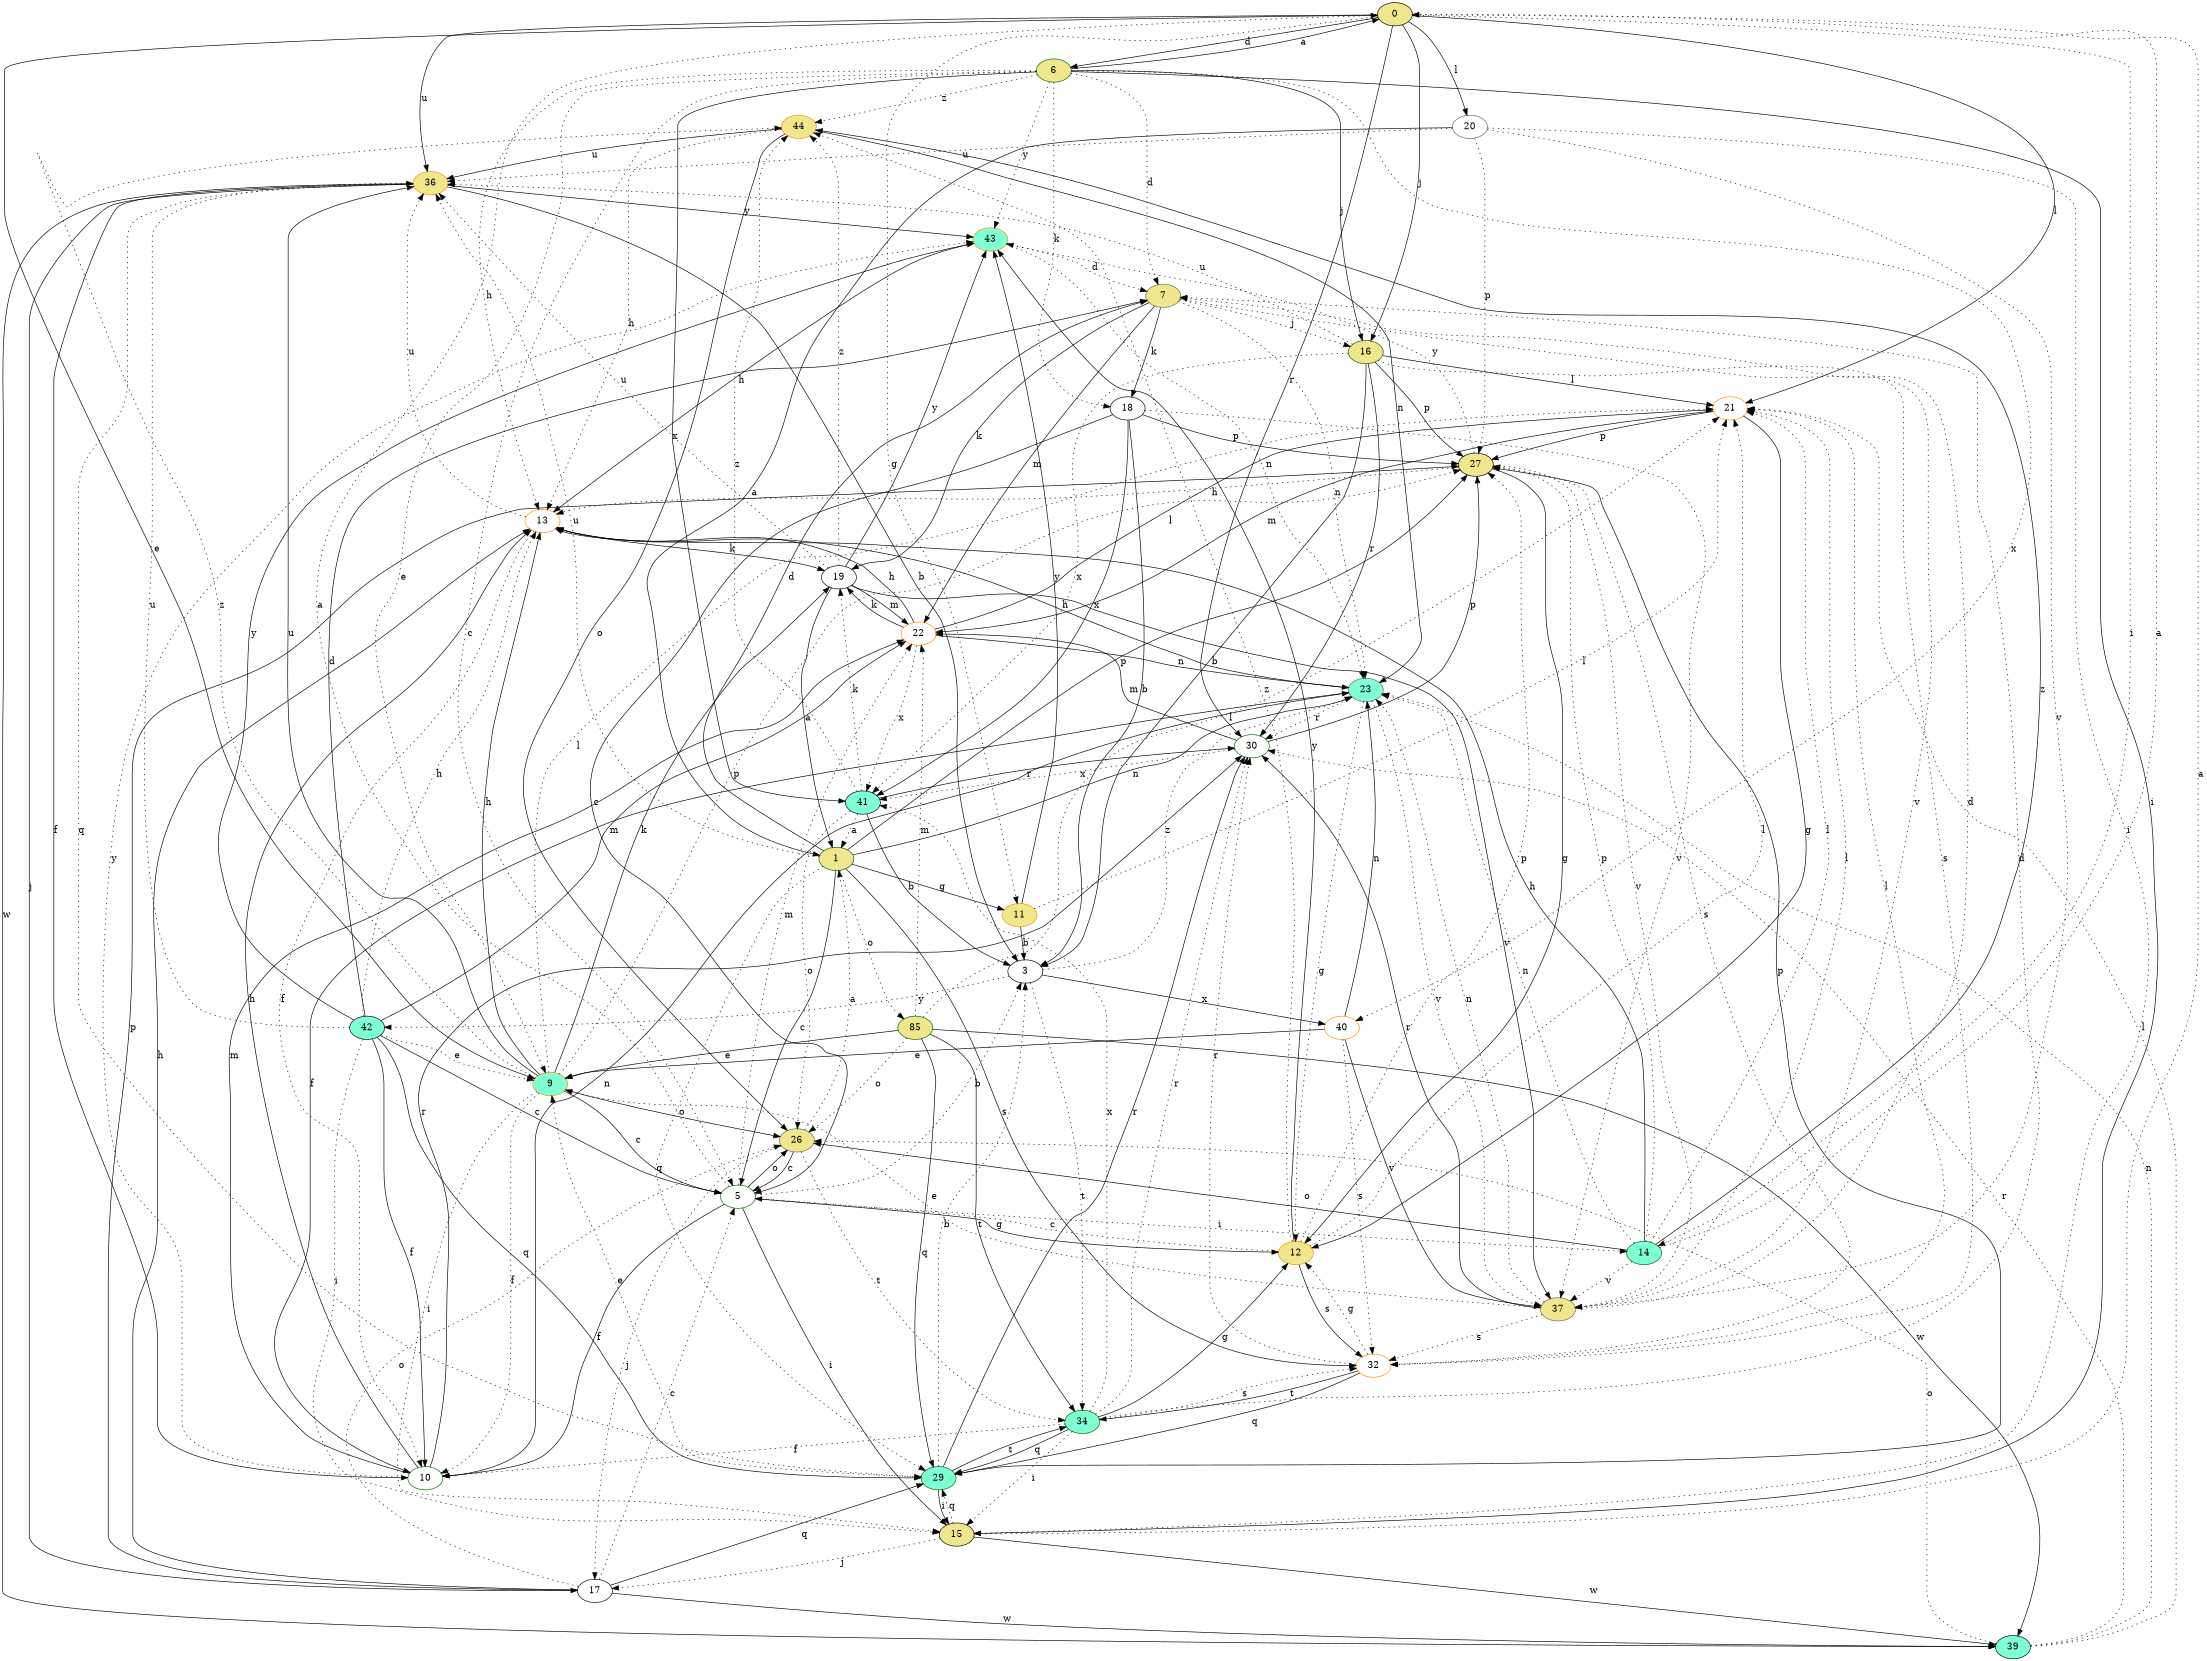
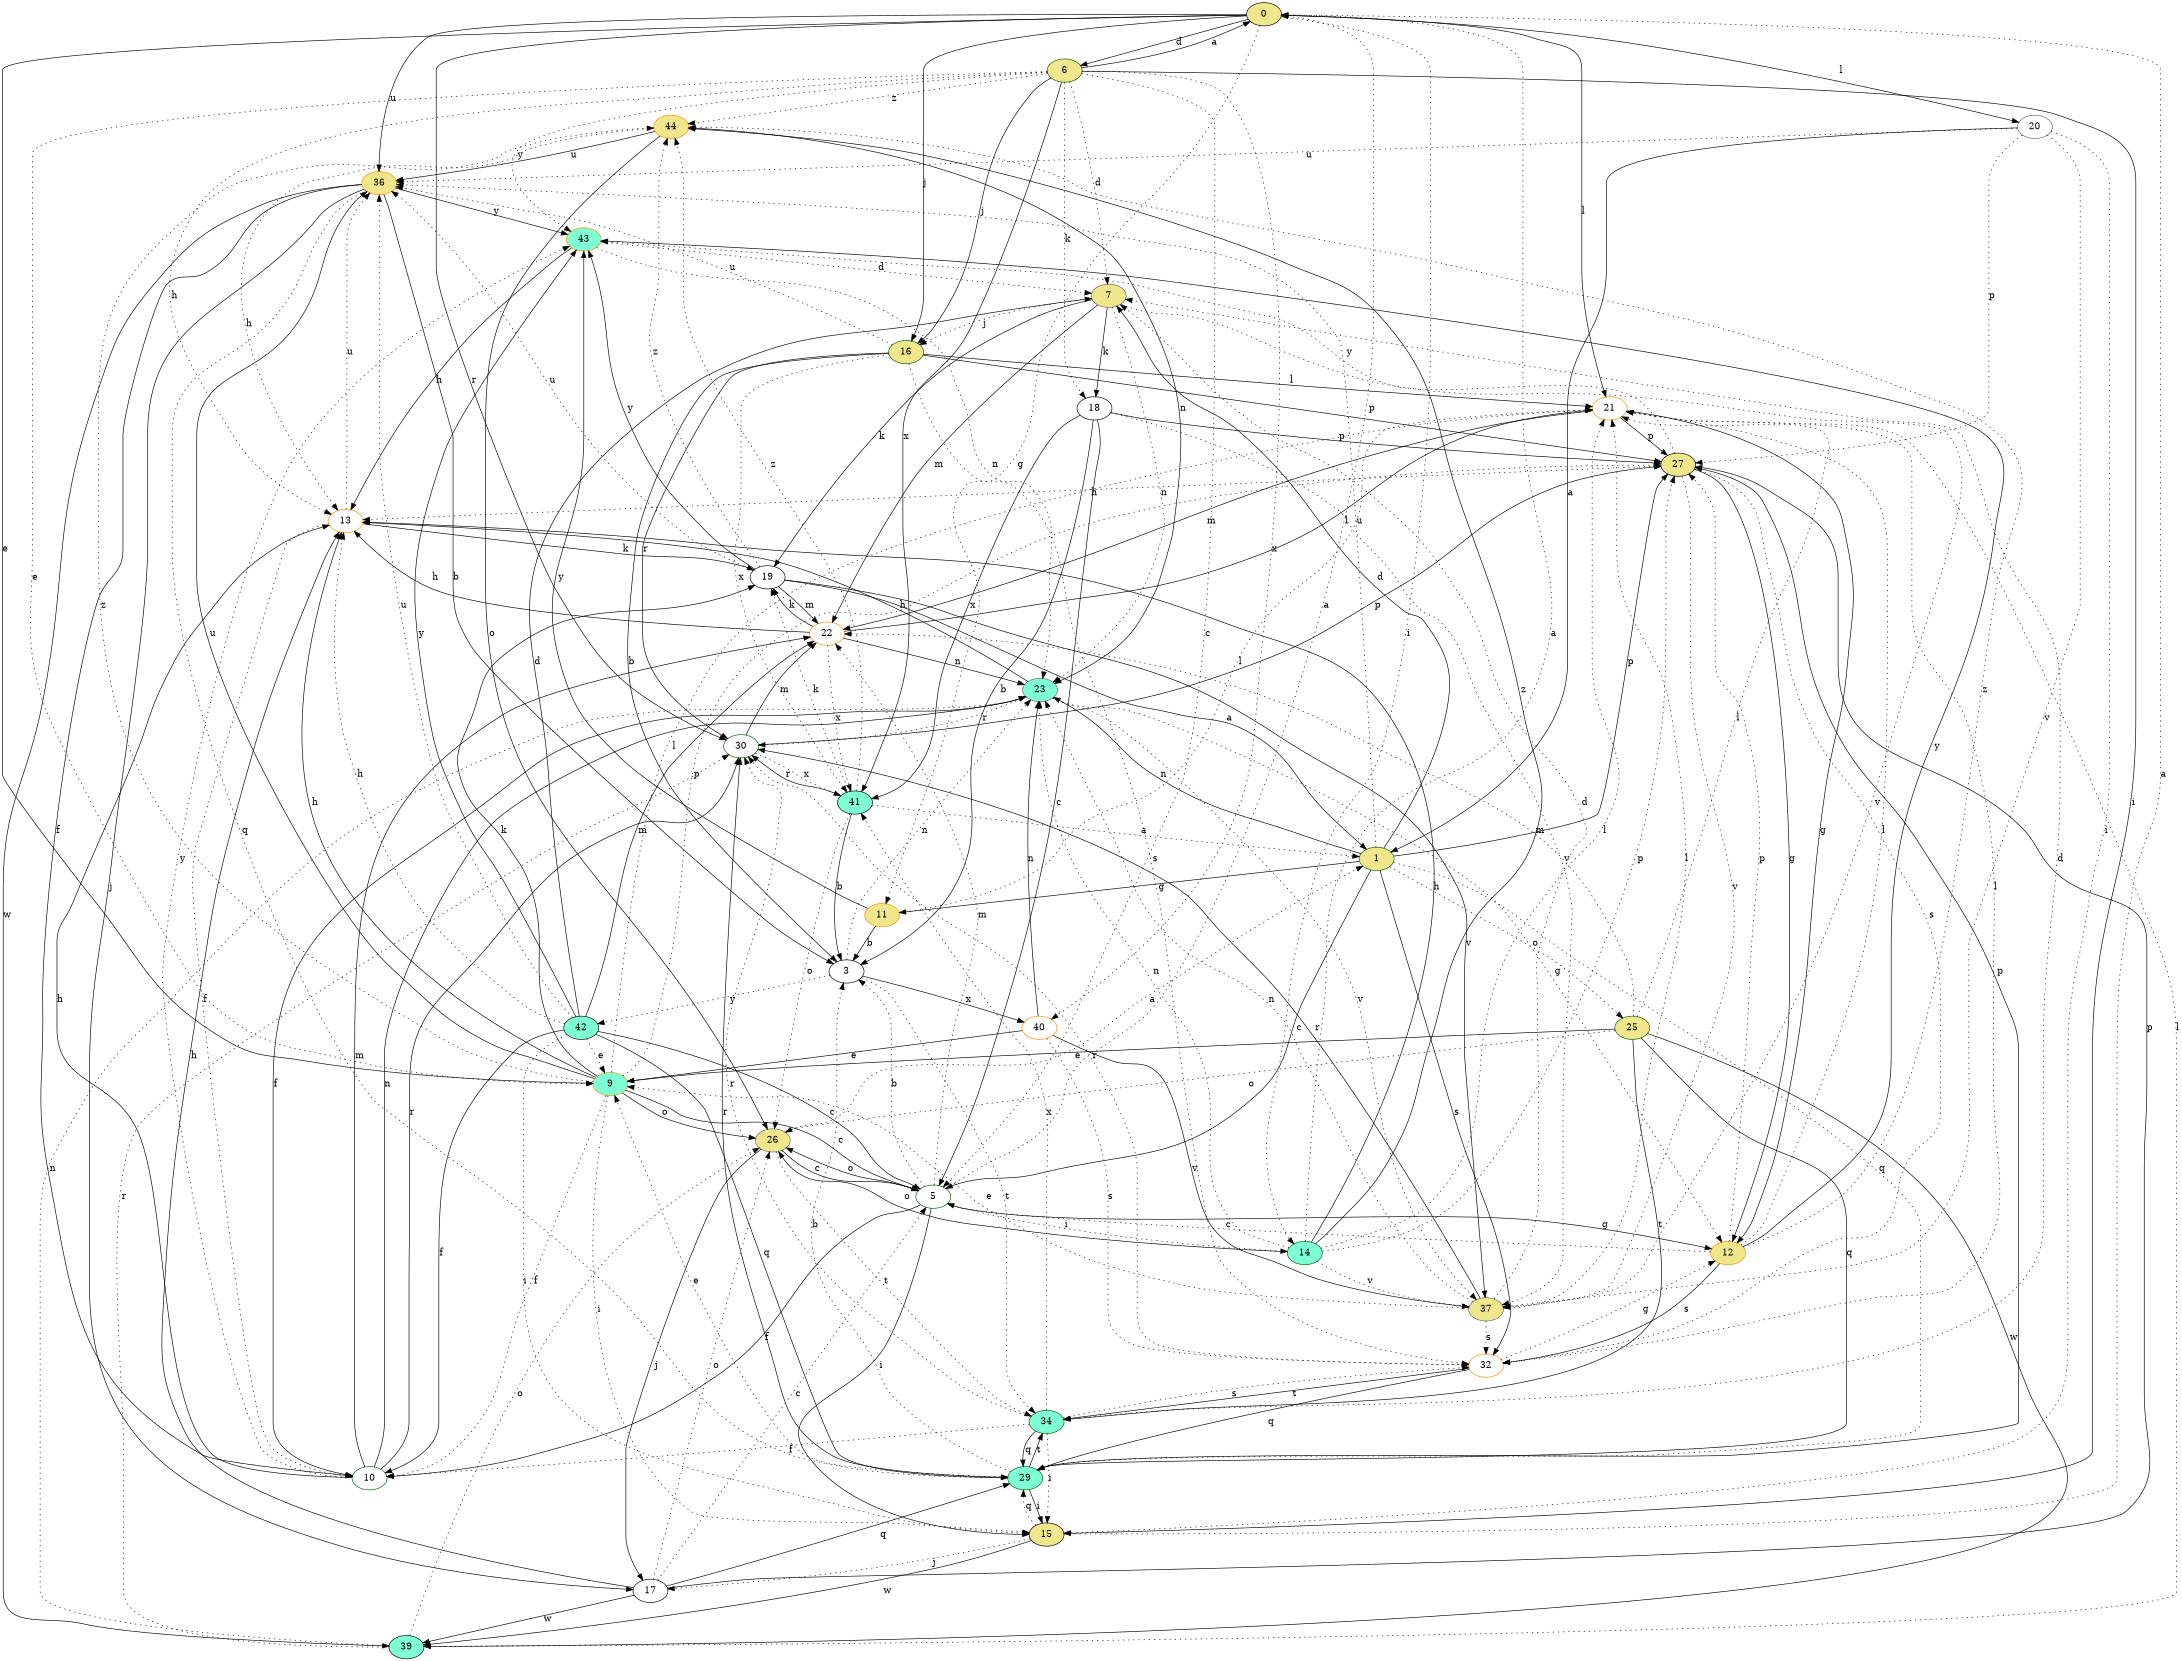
(1168, 831) -> (925, 831)
(915, 1028) -> (1632, 1028)
(638, 1319) -> (656, 1351)
(1199, 1354) -> none
